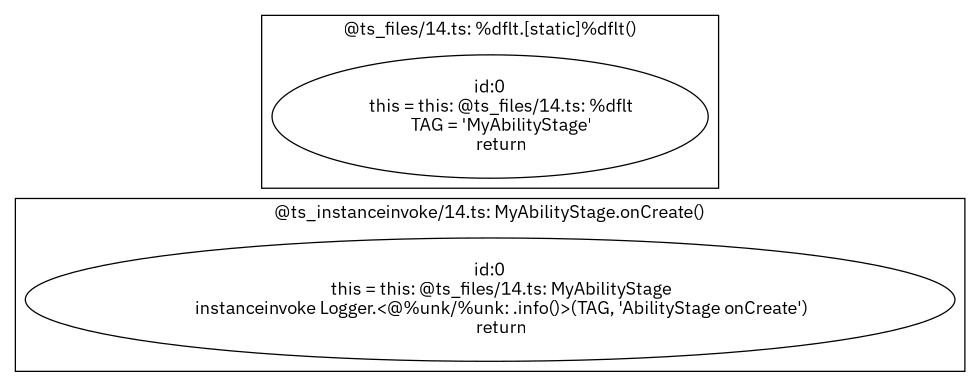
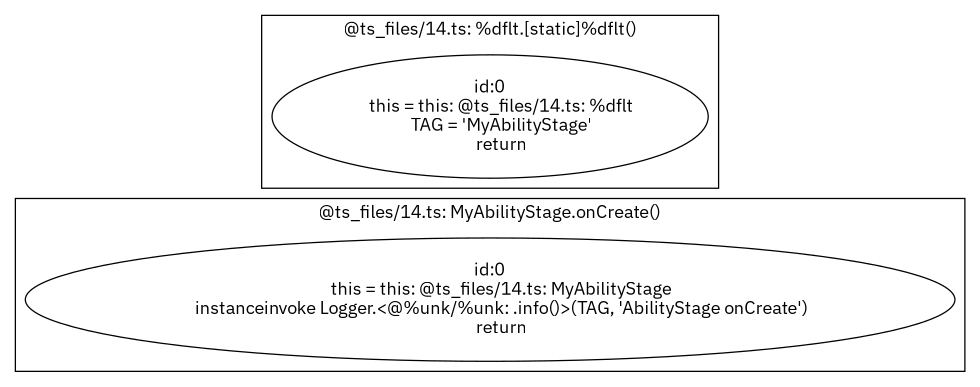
(490, 213) -> (490, 213)
